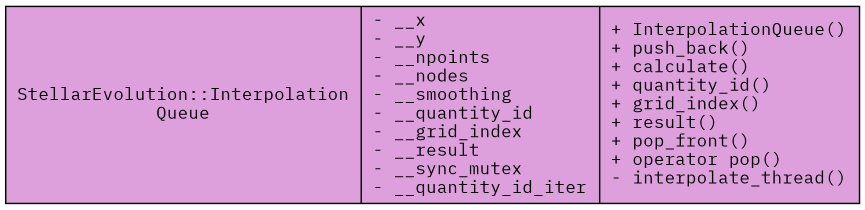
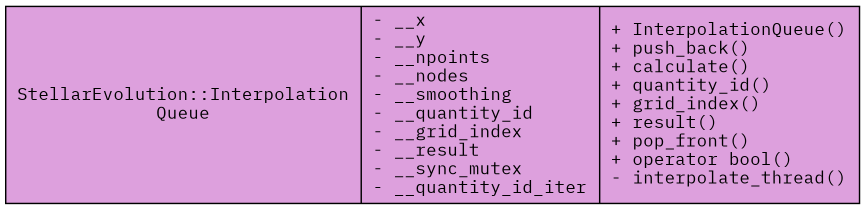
(697, 160) -> (702, 160)
